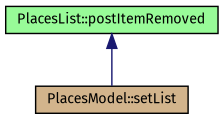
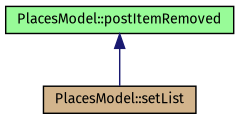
(112, 20) -> (120, 20)
